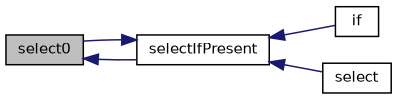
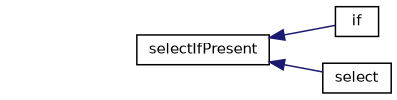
(45, 50) -> none
